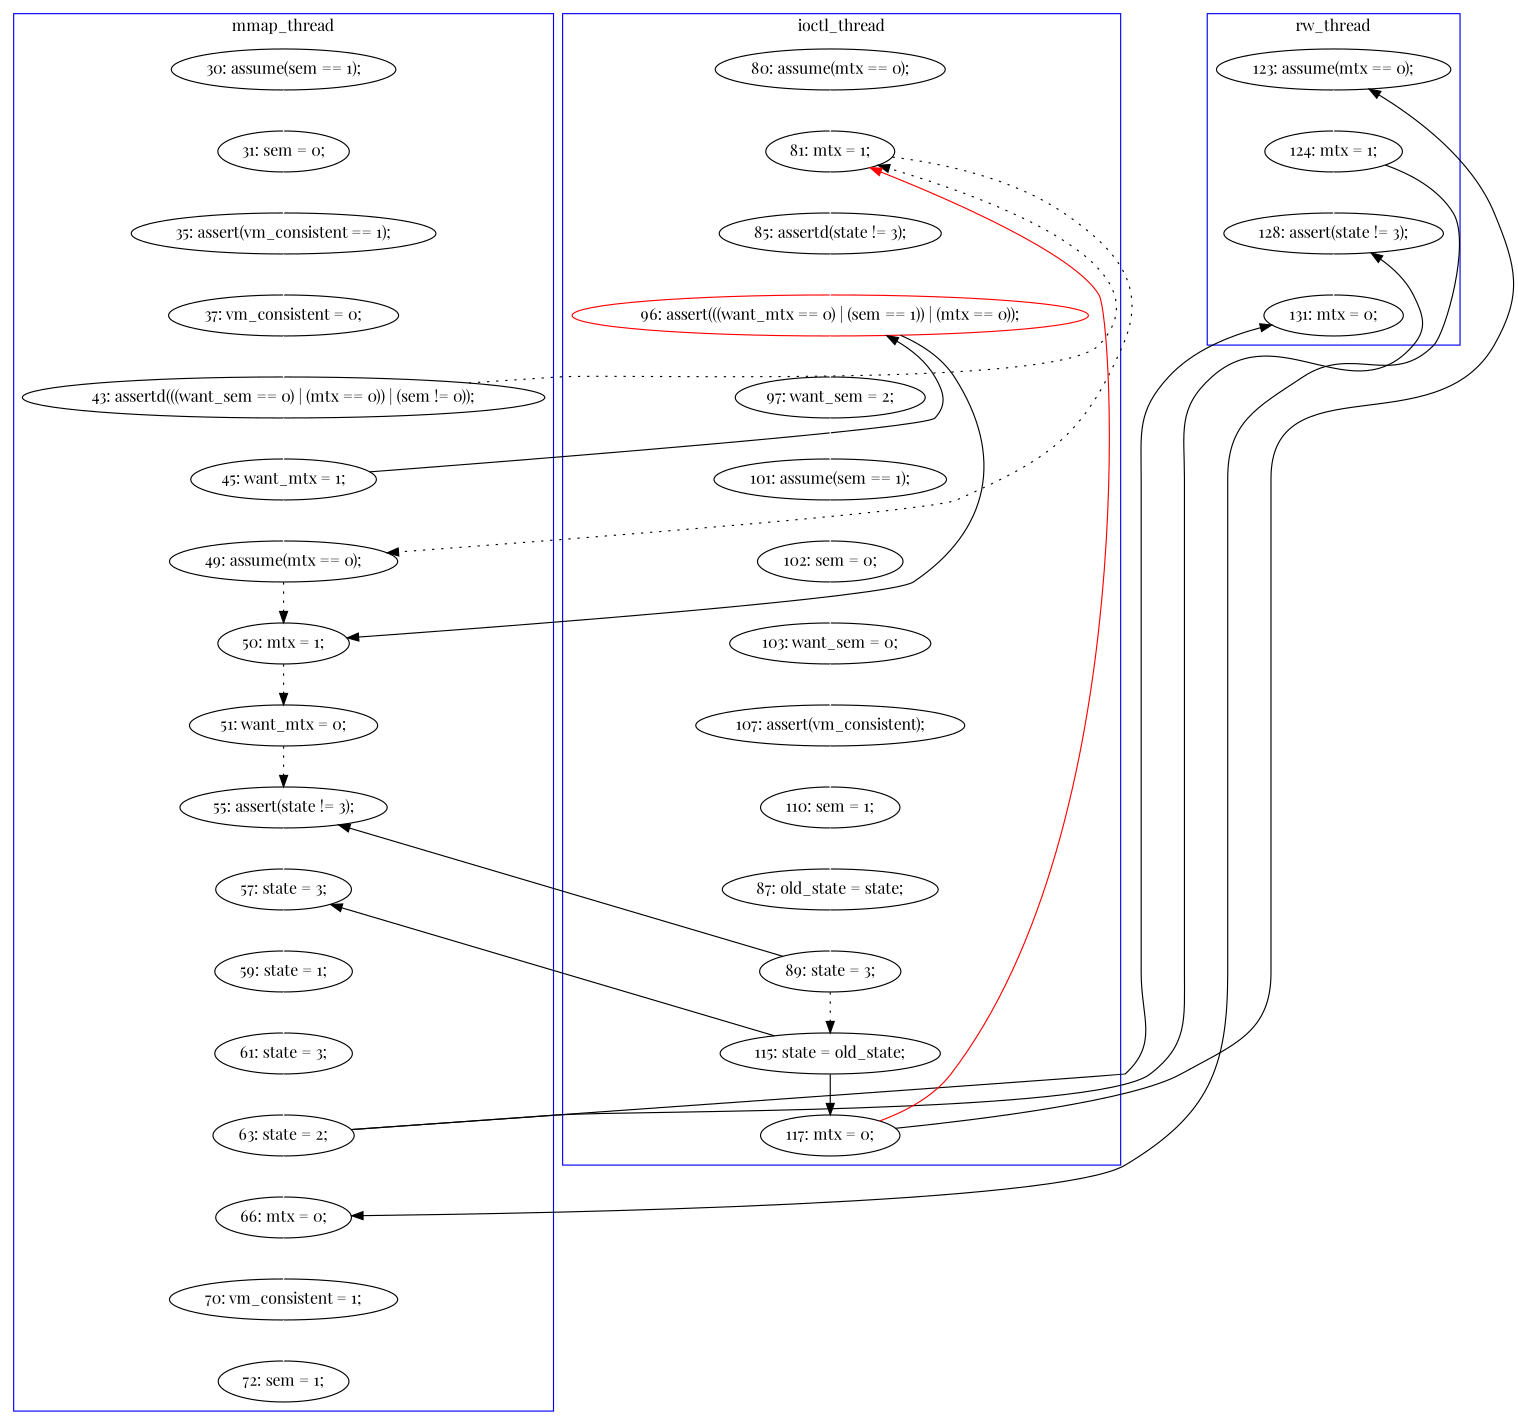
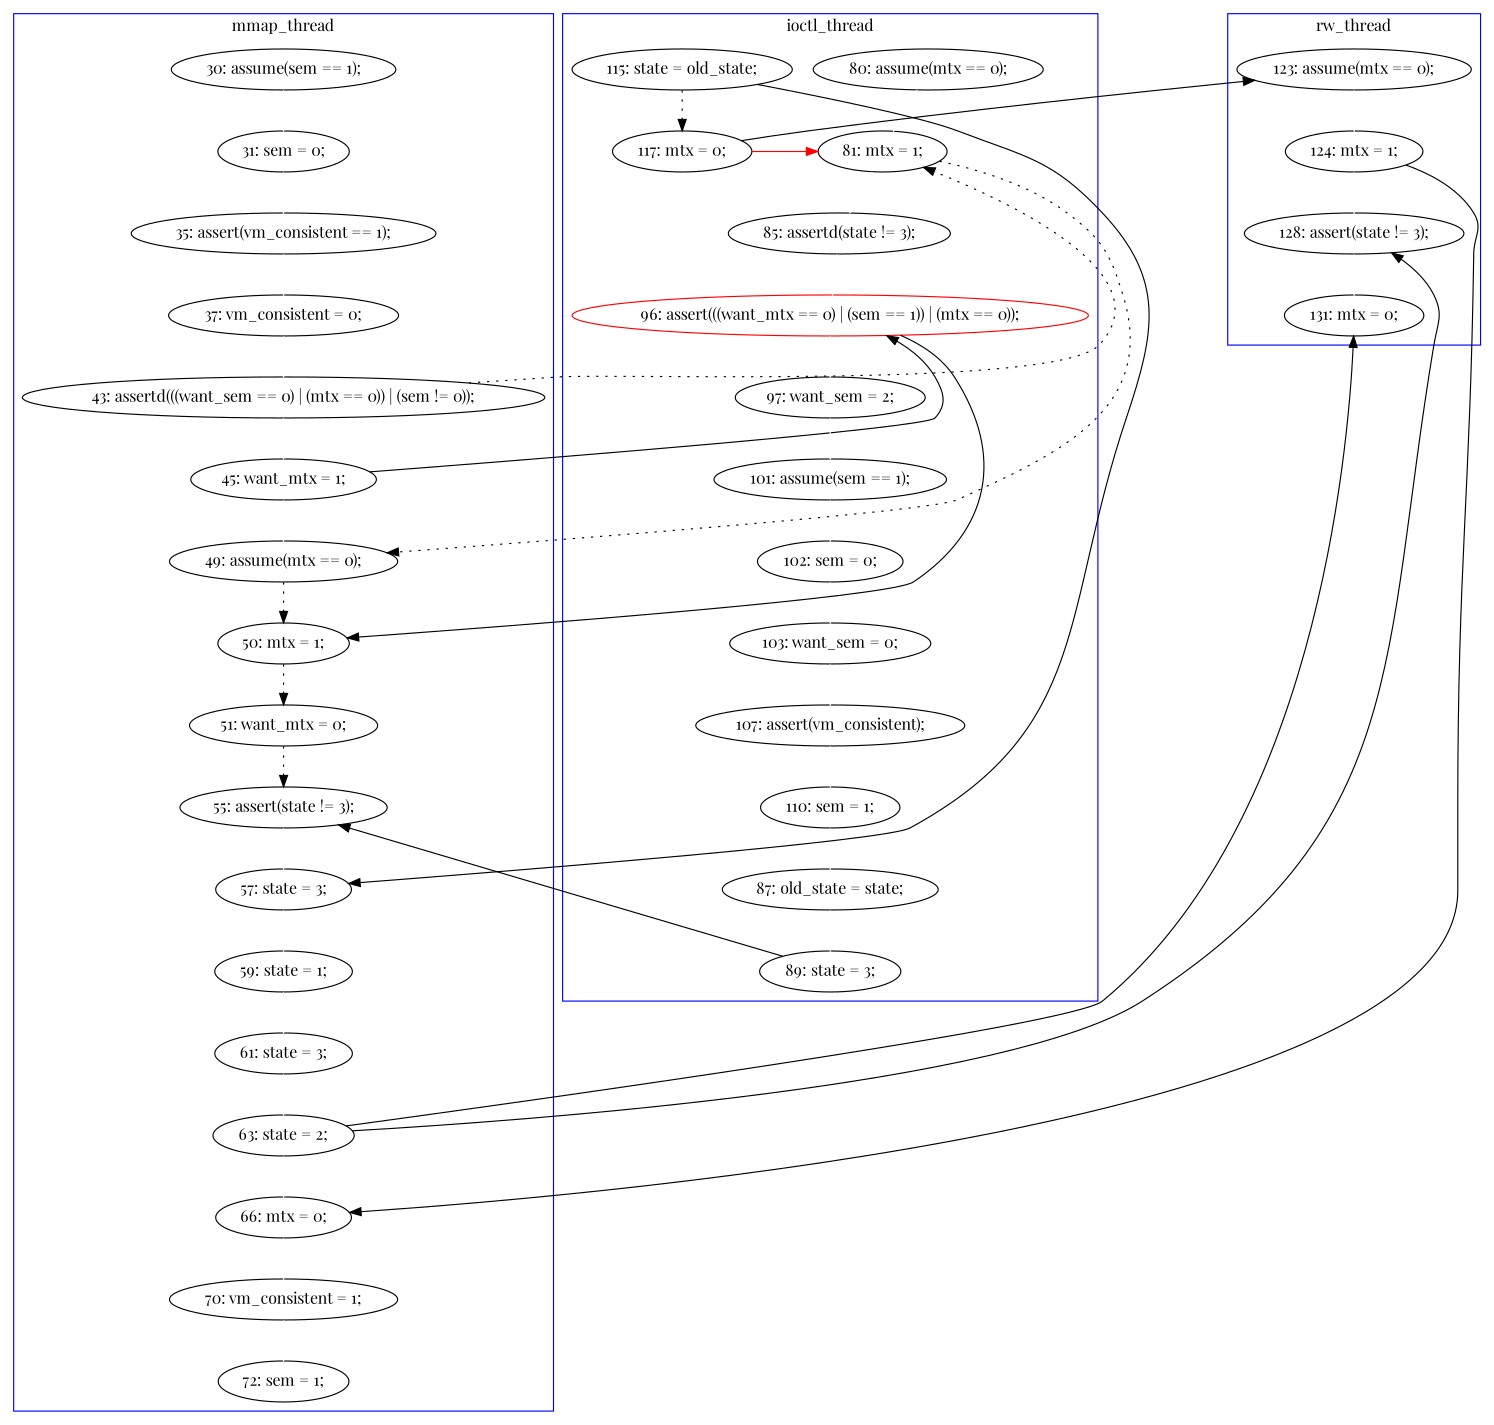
(830, 1007) -> none
(830, 1088) -> (682, 105)
